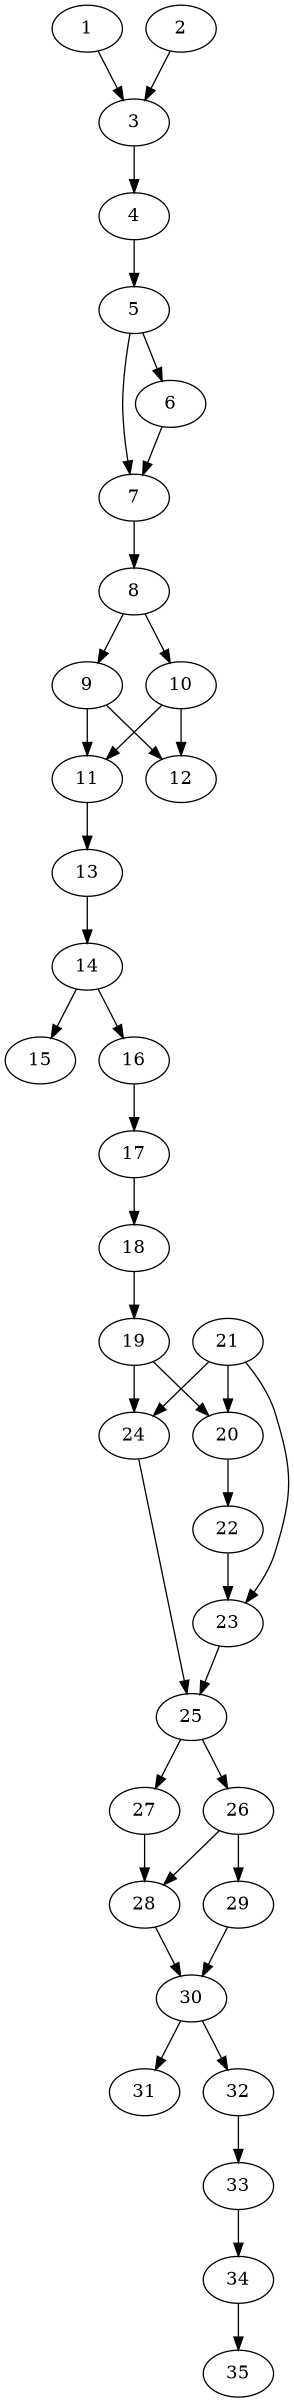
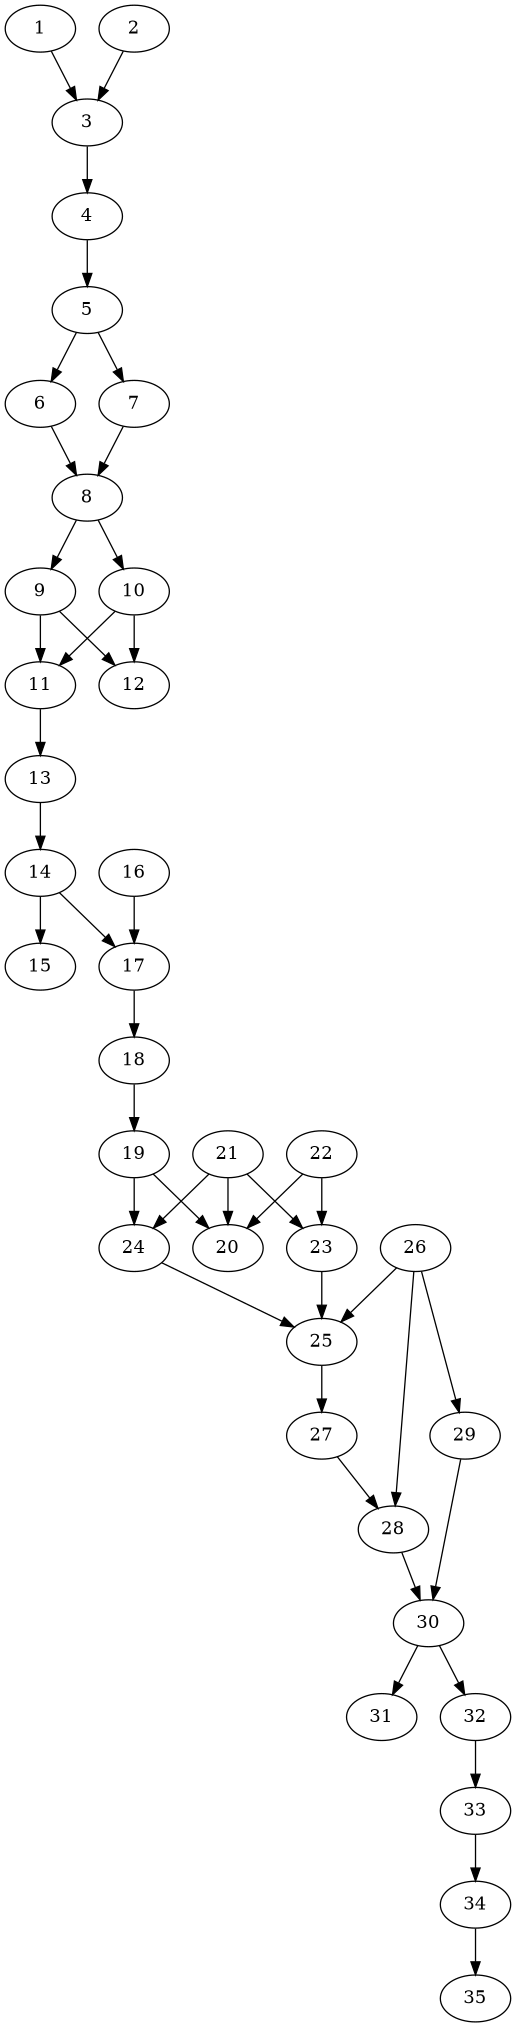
(155, 445) -> (61, 445)
(108, 1008) -> (82, 915)
(228, 1476) -> (281, 1195)
(212, 1758) -> (374, 1290)
